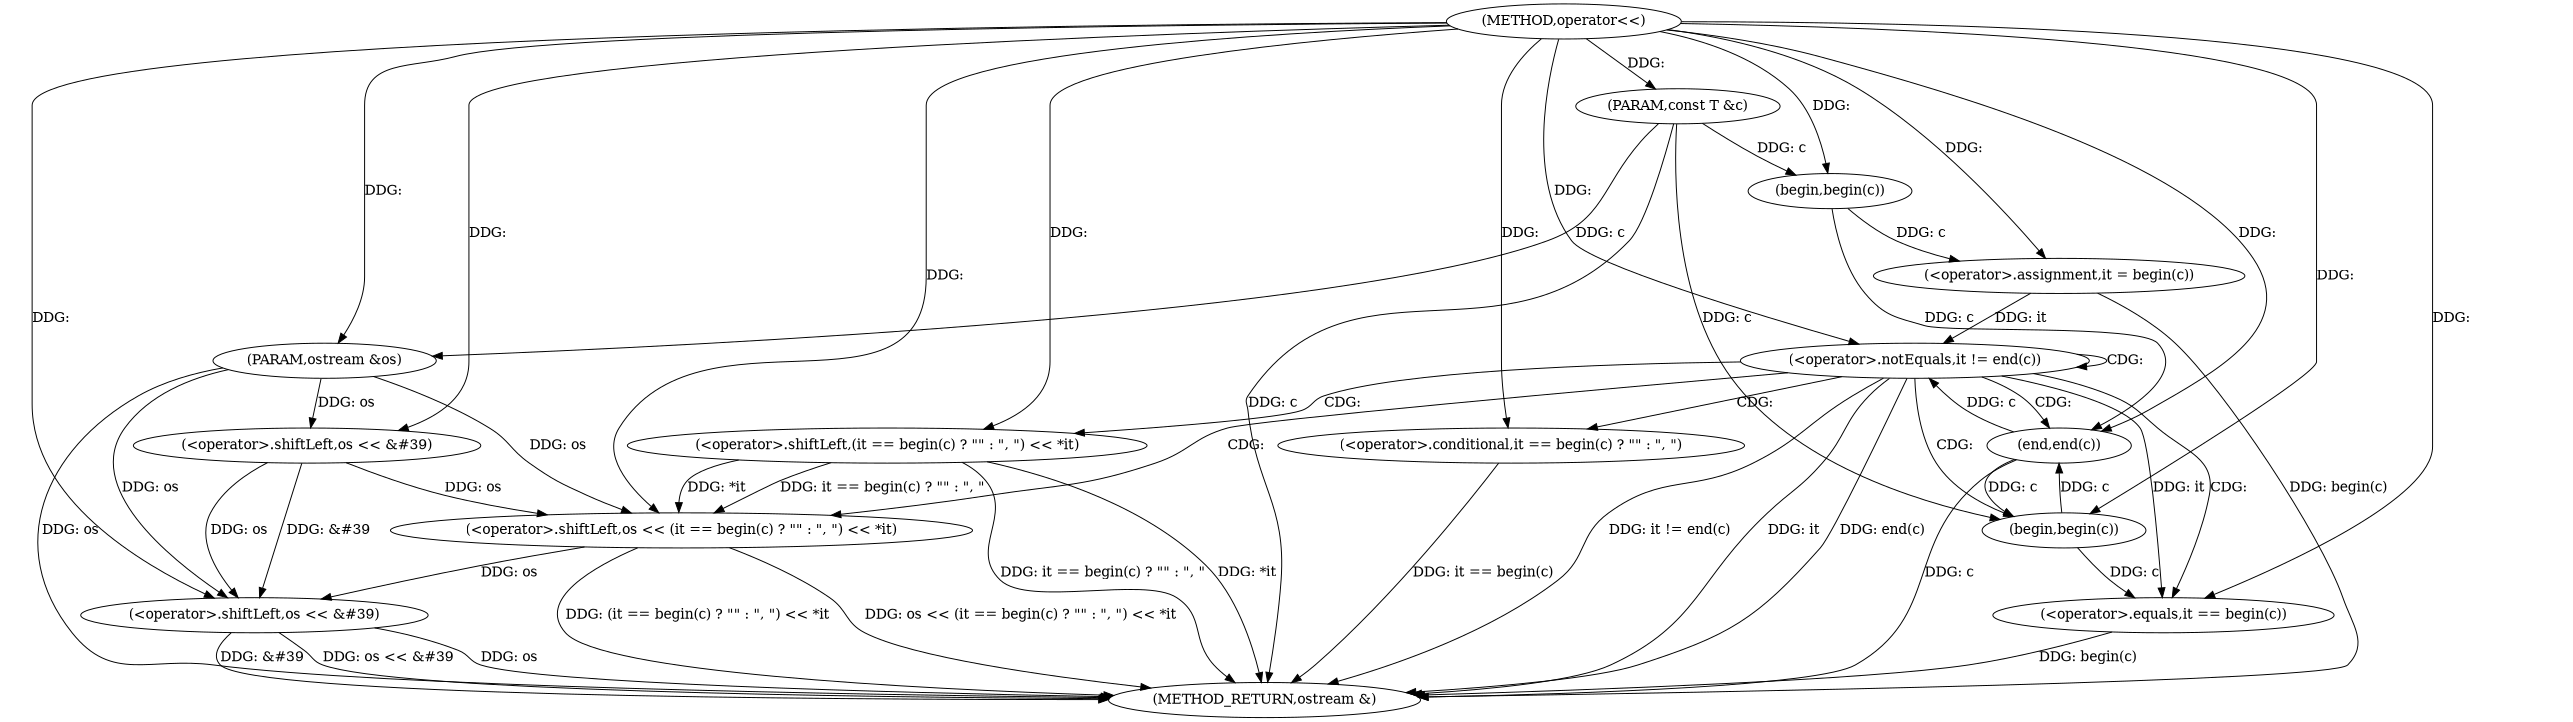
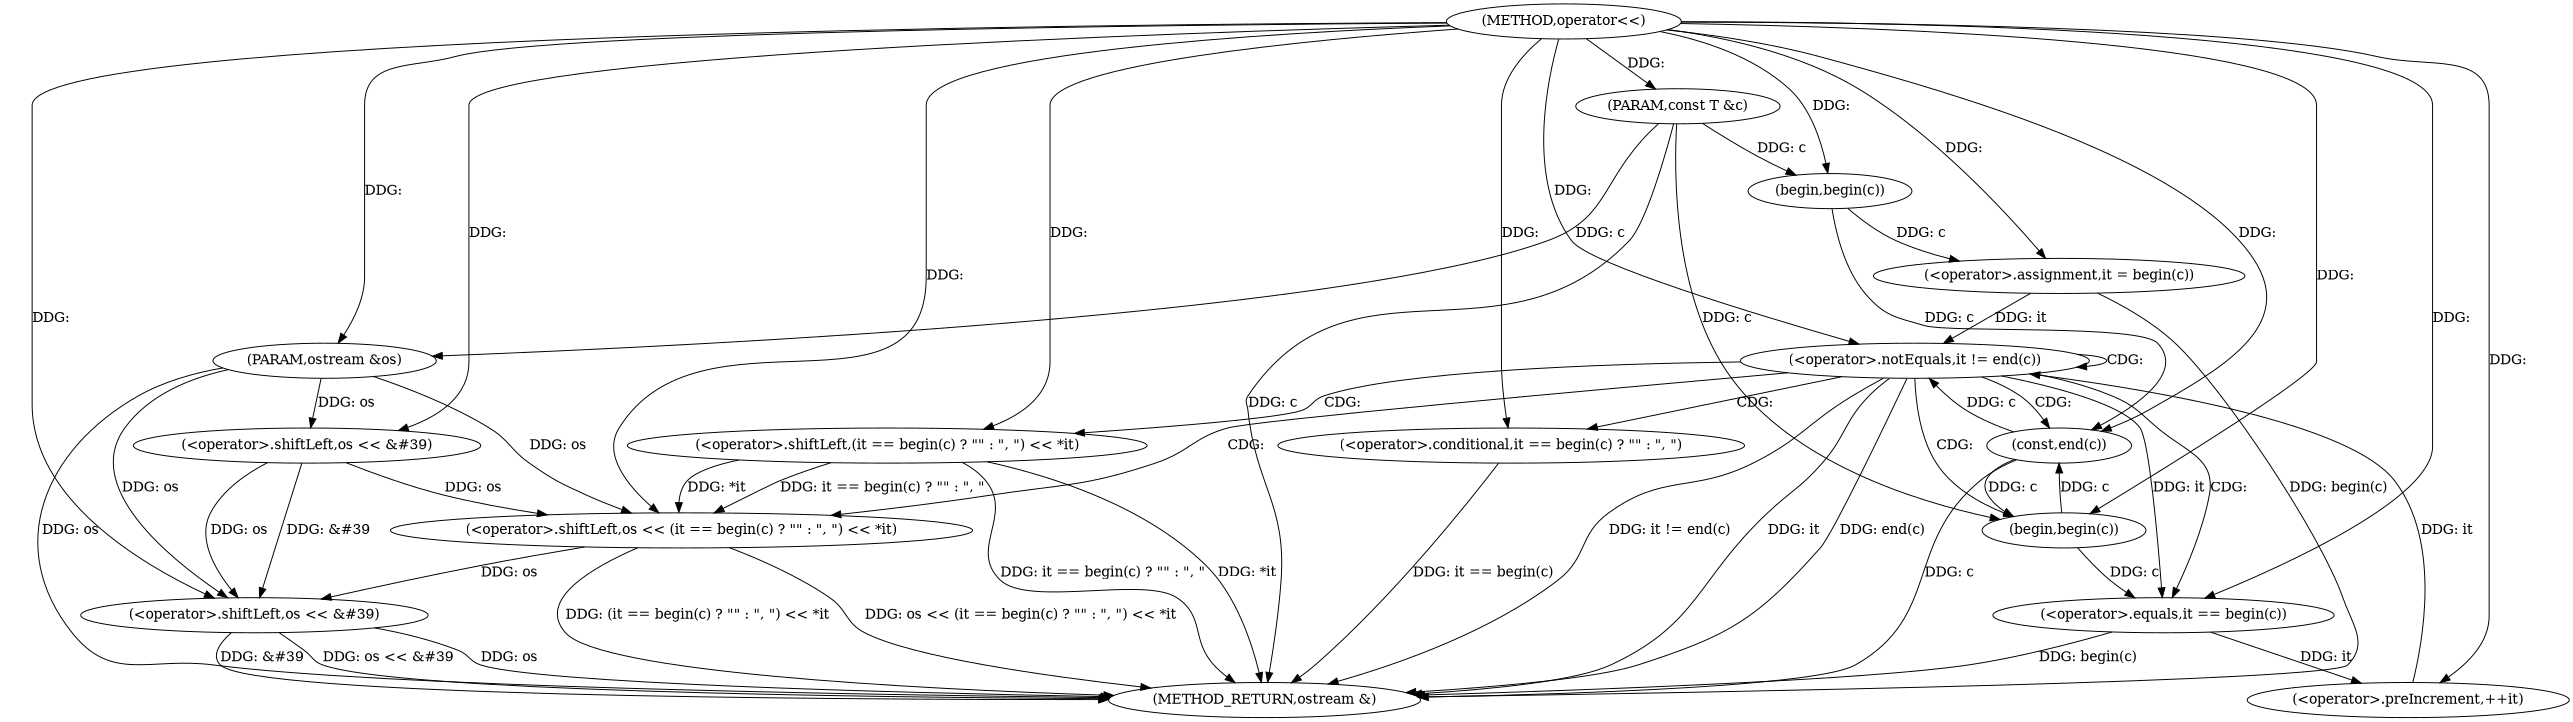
(2059, 446) -> (2059, 446)
none -> (2408, 700)
